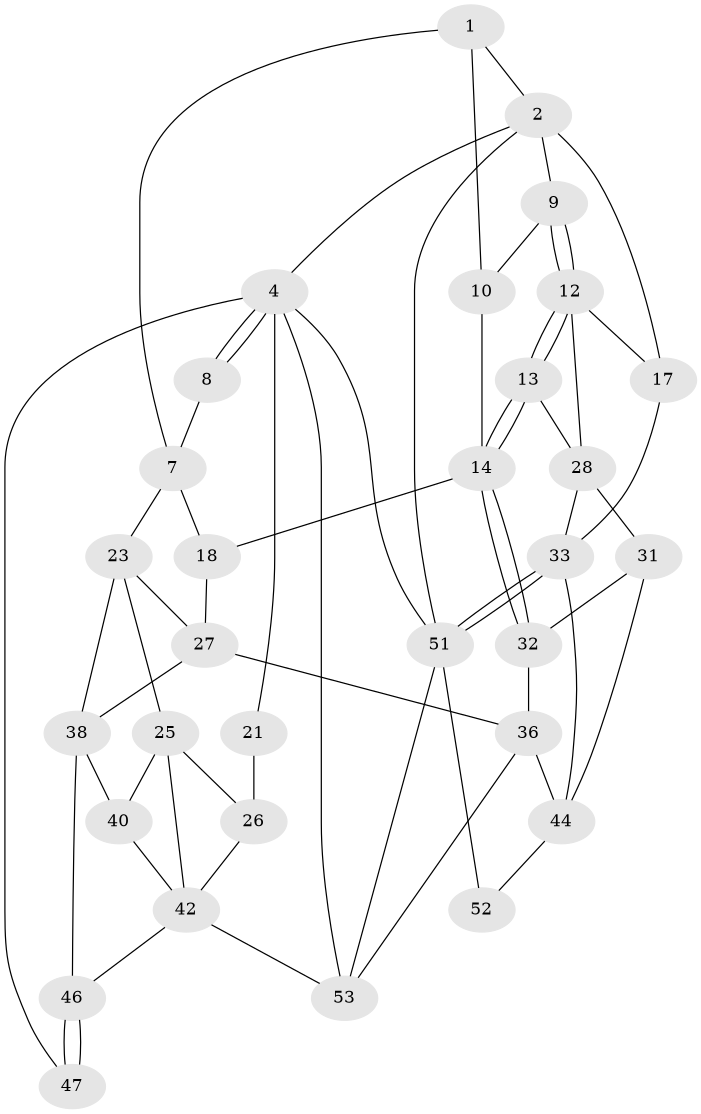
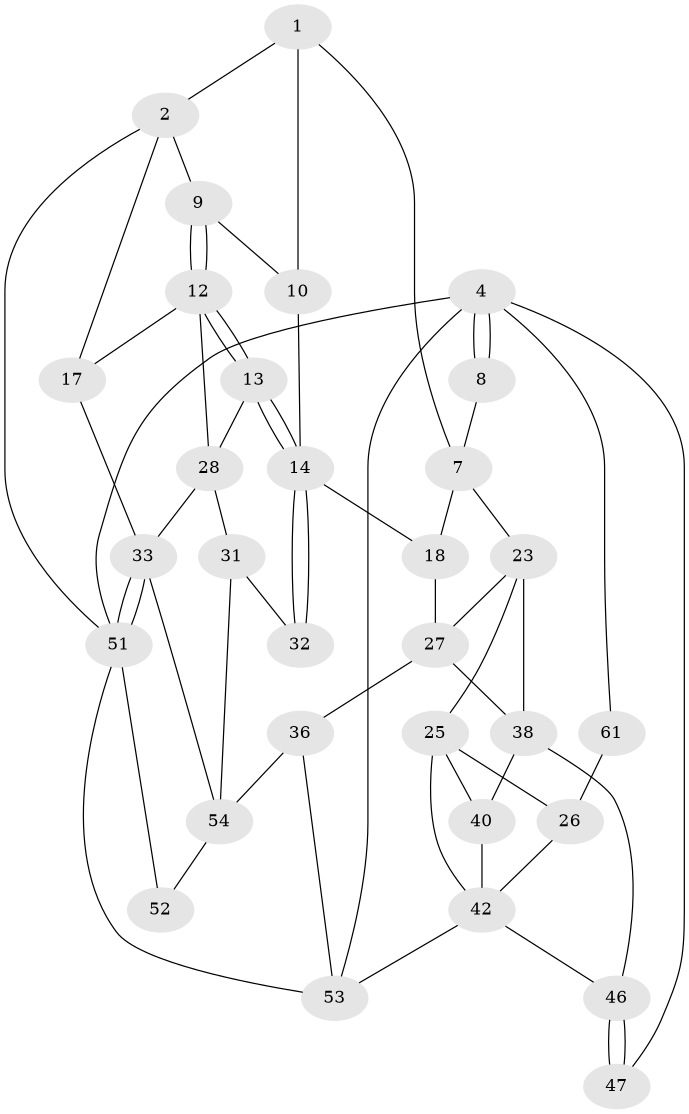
(391, 186) -> none
(529, 689) -> none
(254, 733) -> (612, 733)
(562, 822) -> (220, 822)
